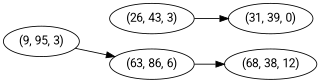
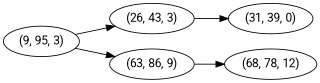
none -> (91, 31)
(152, 64) -> (152, 64)
(271, 64) -> (271, 64)
